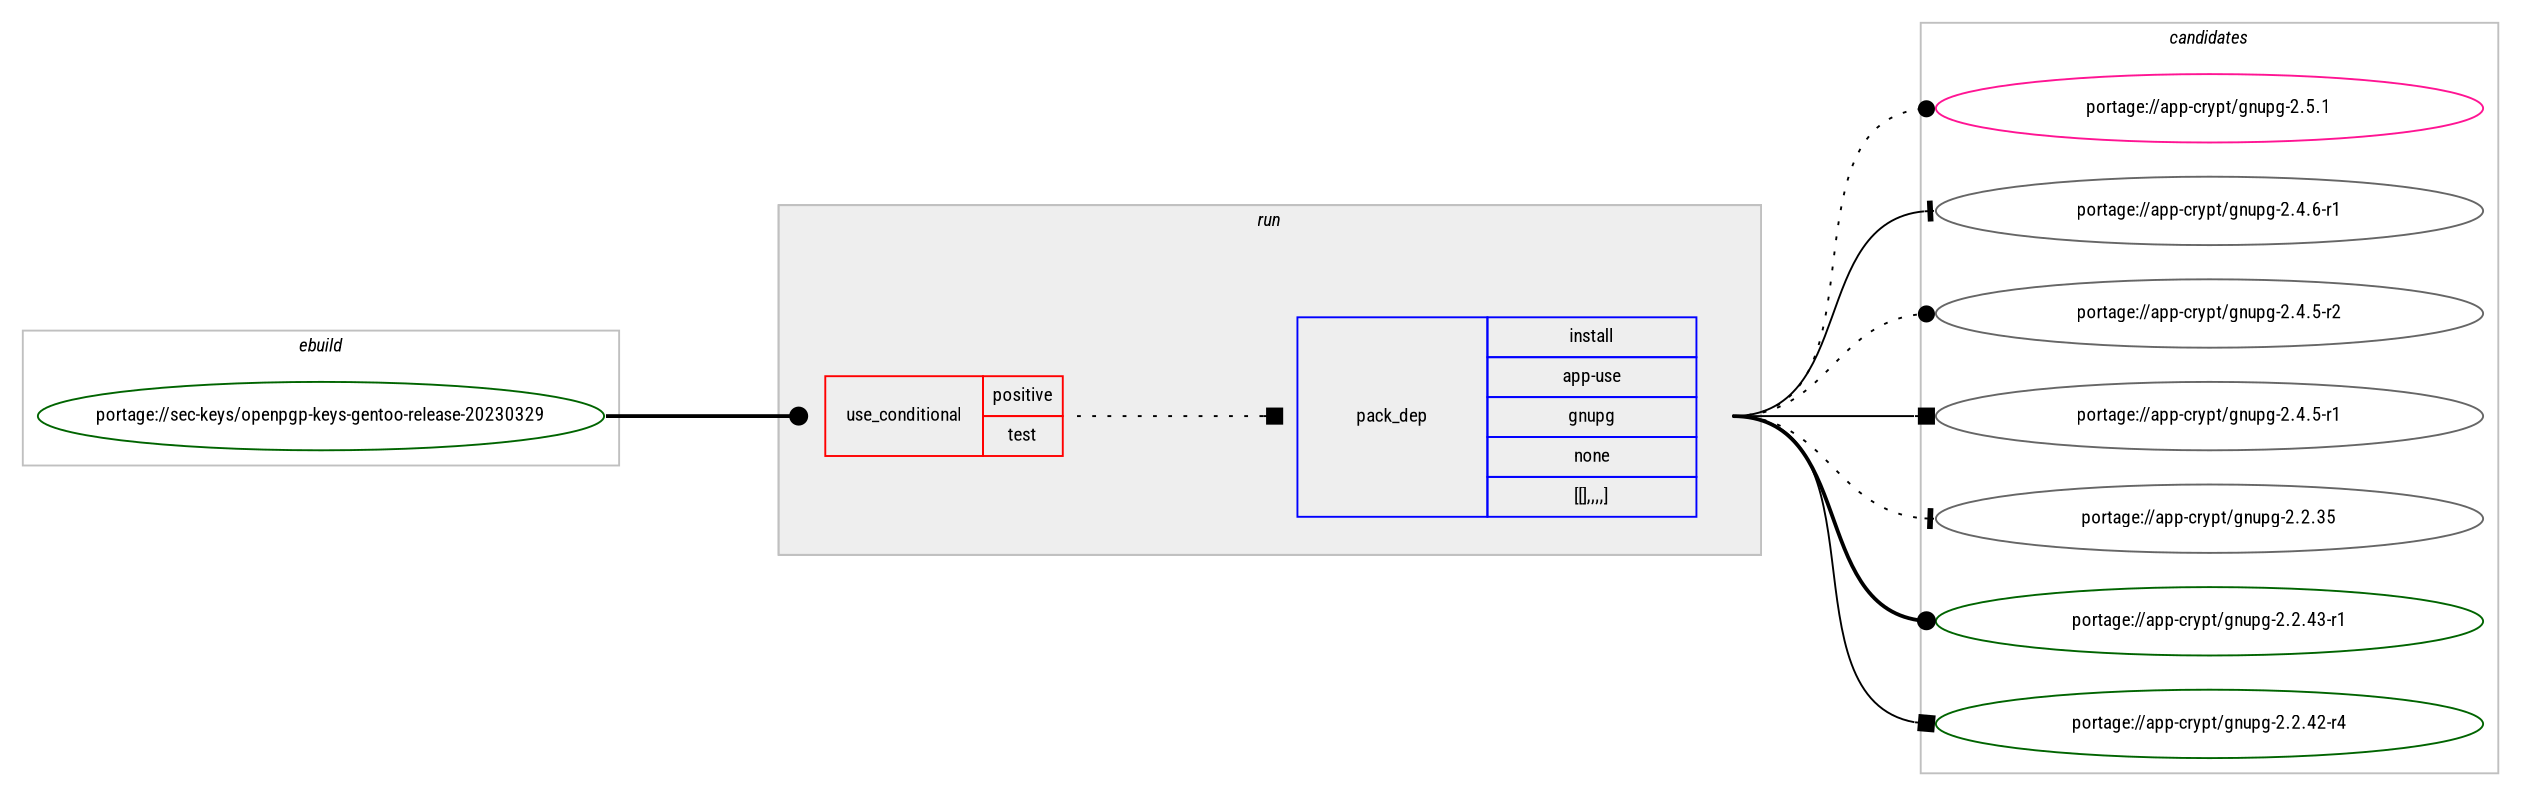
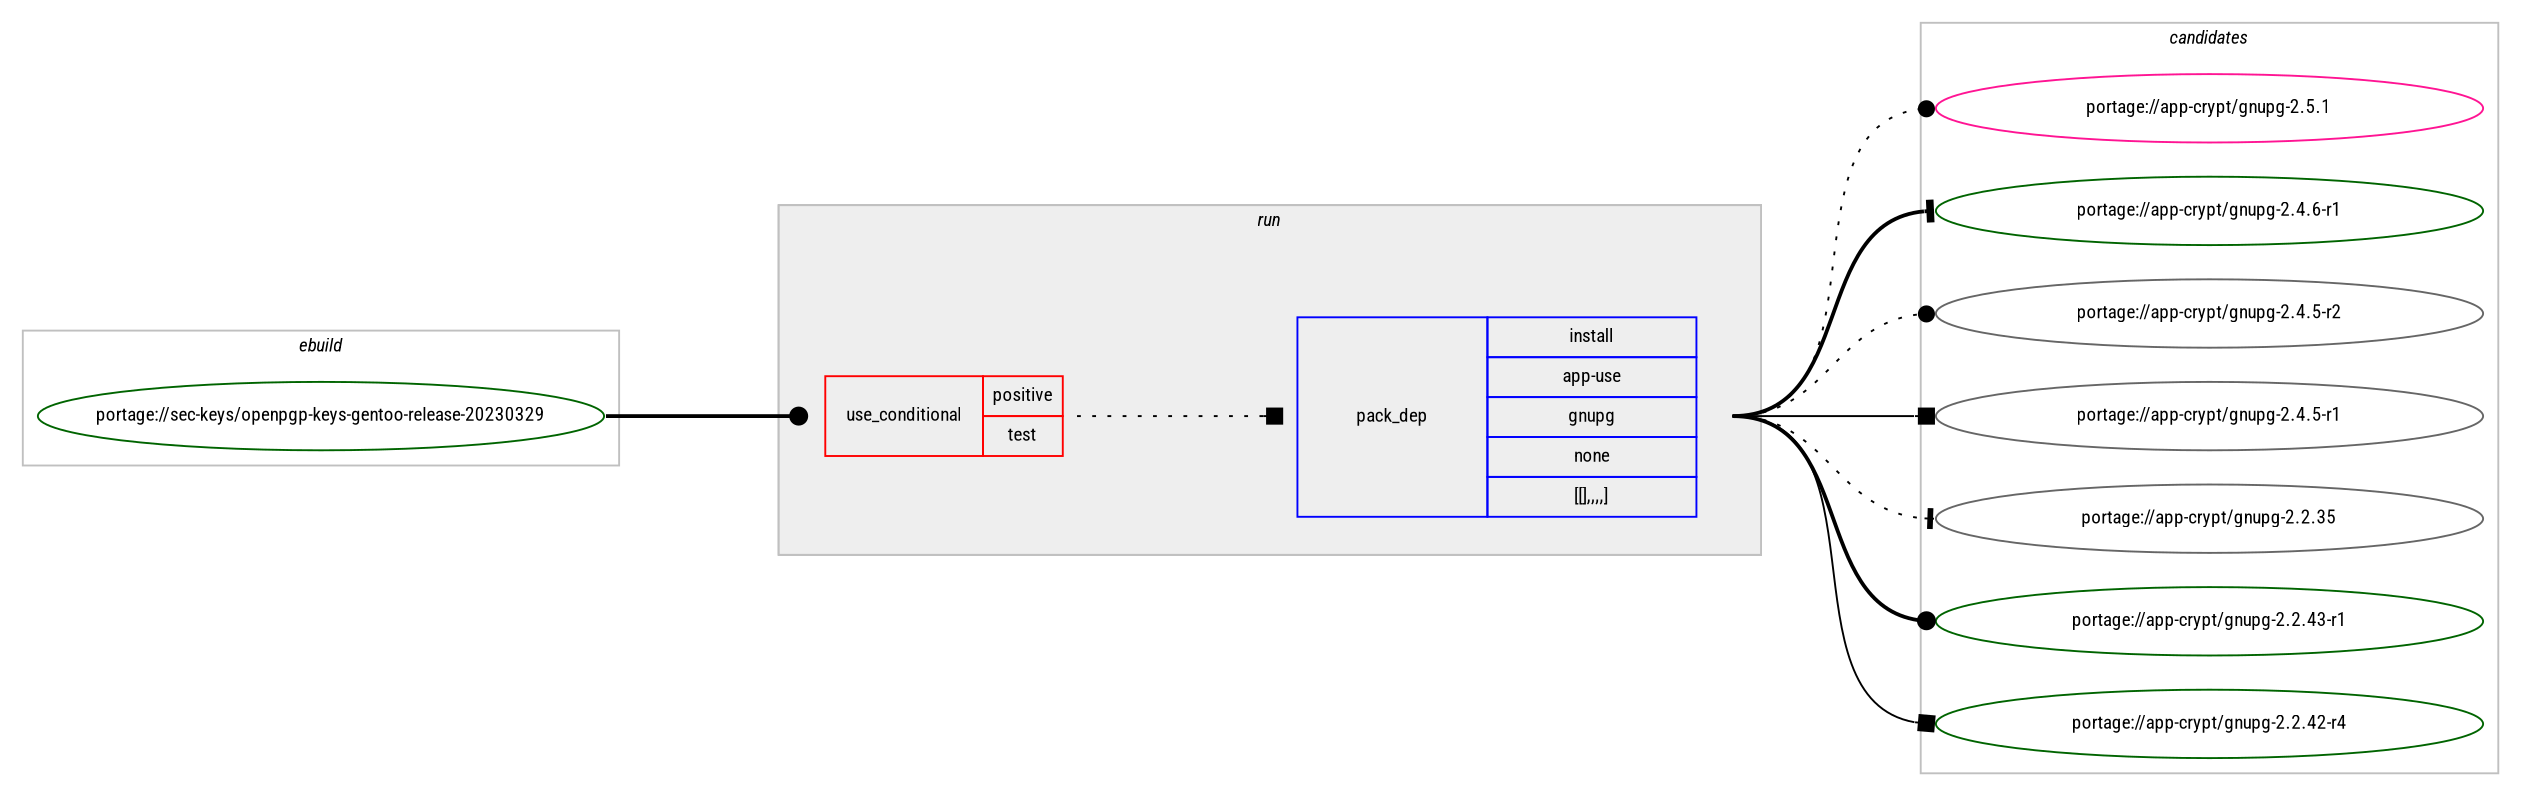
(2210, 211) -> (2210, 211)
(1842, 290) -> (1842, 290)
